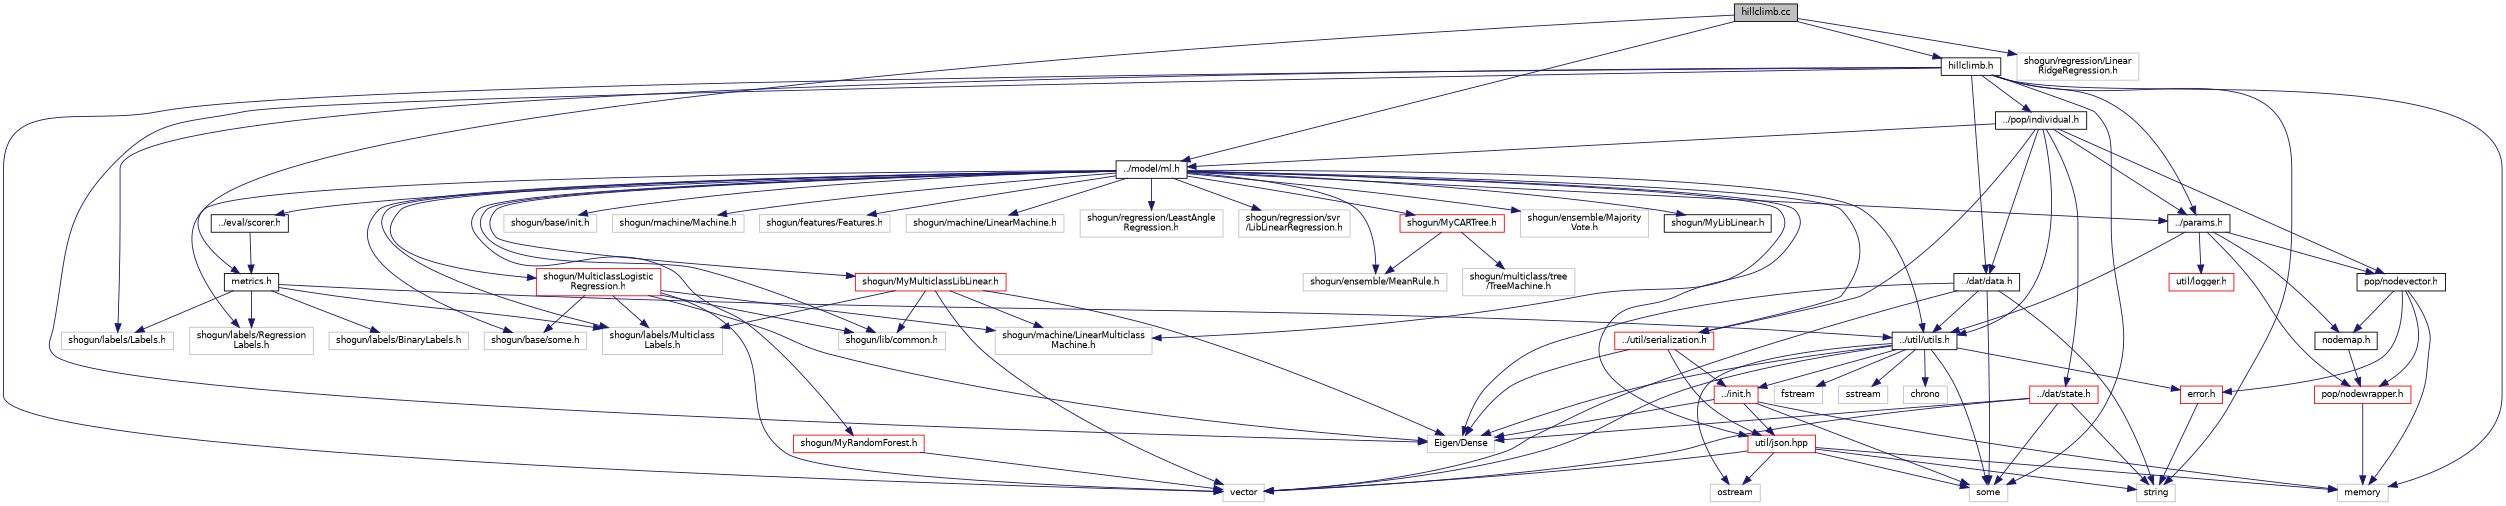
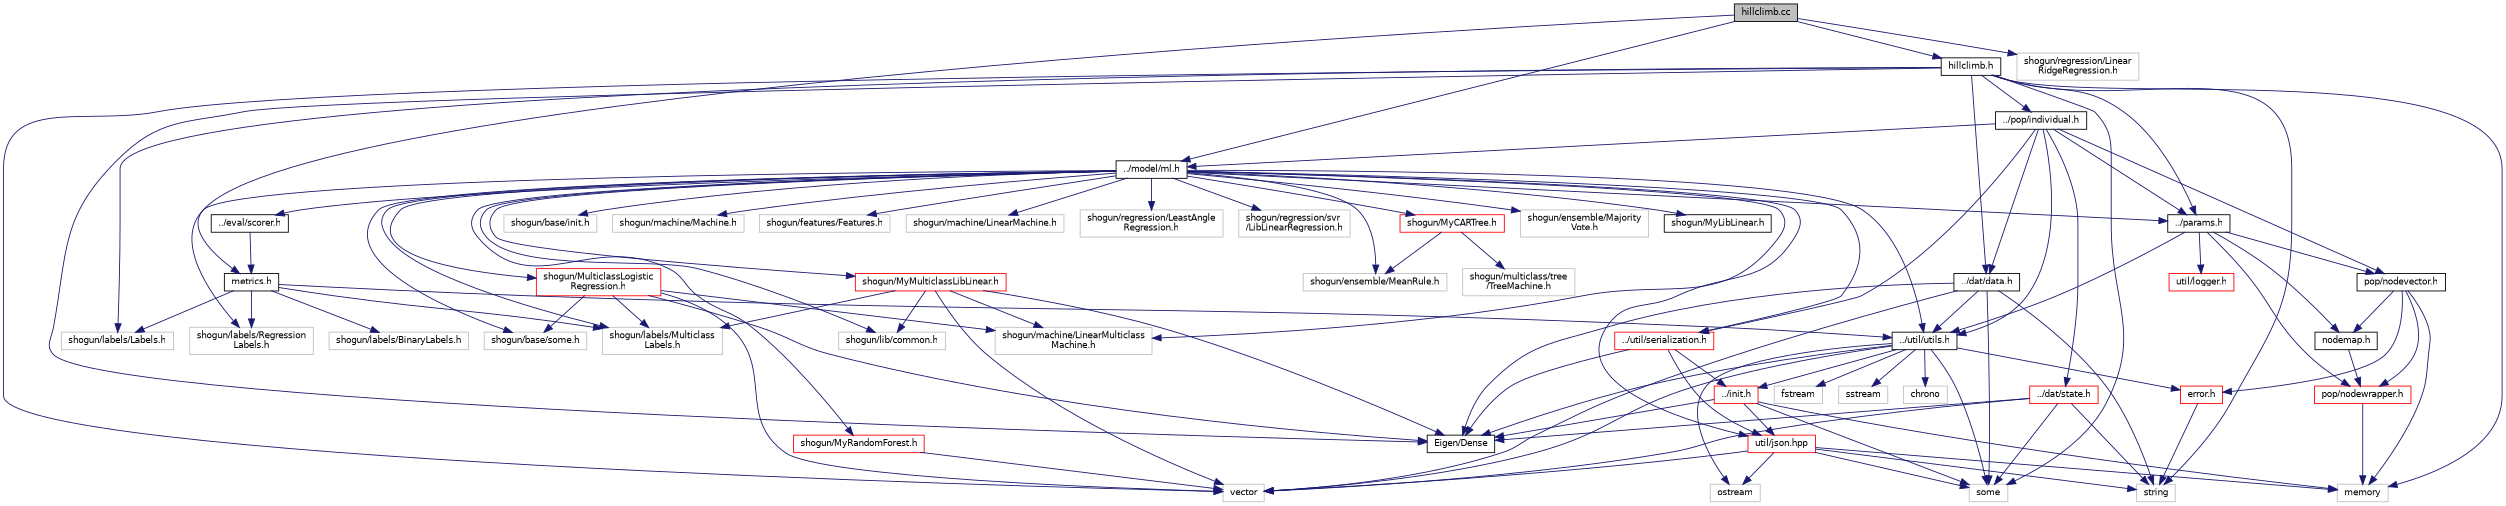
(753, 313) -> none
(1461, 444) -> (1461, 444)
